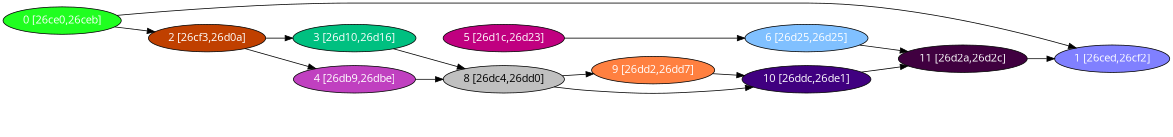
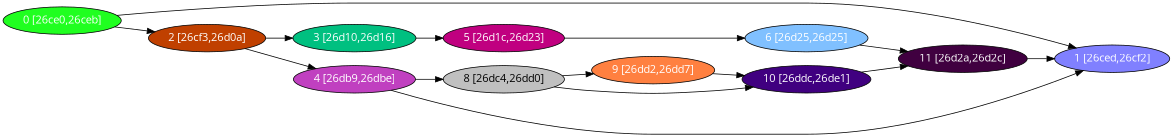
(425, 58) -> (426, 38)
none -> (736, 134)
